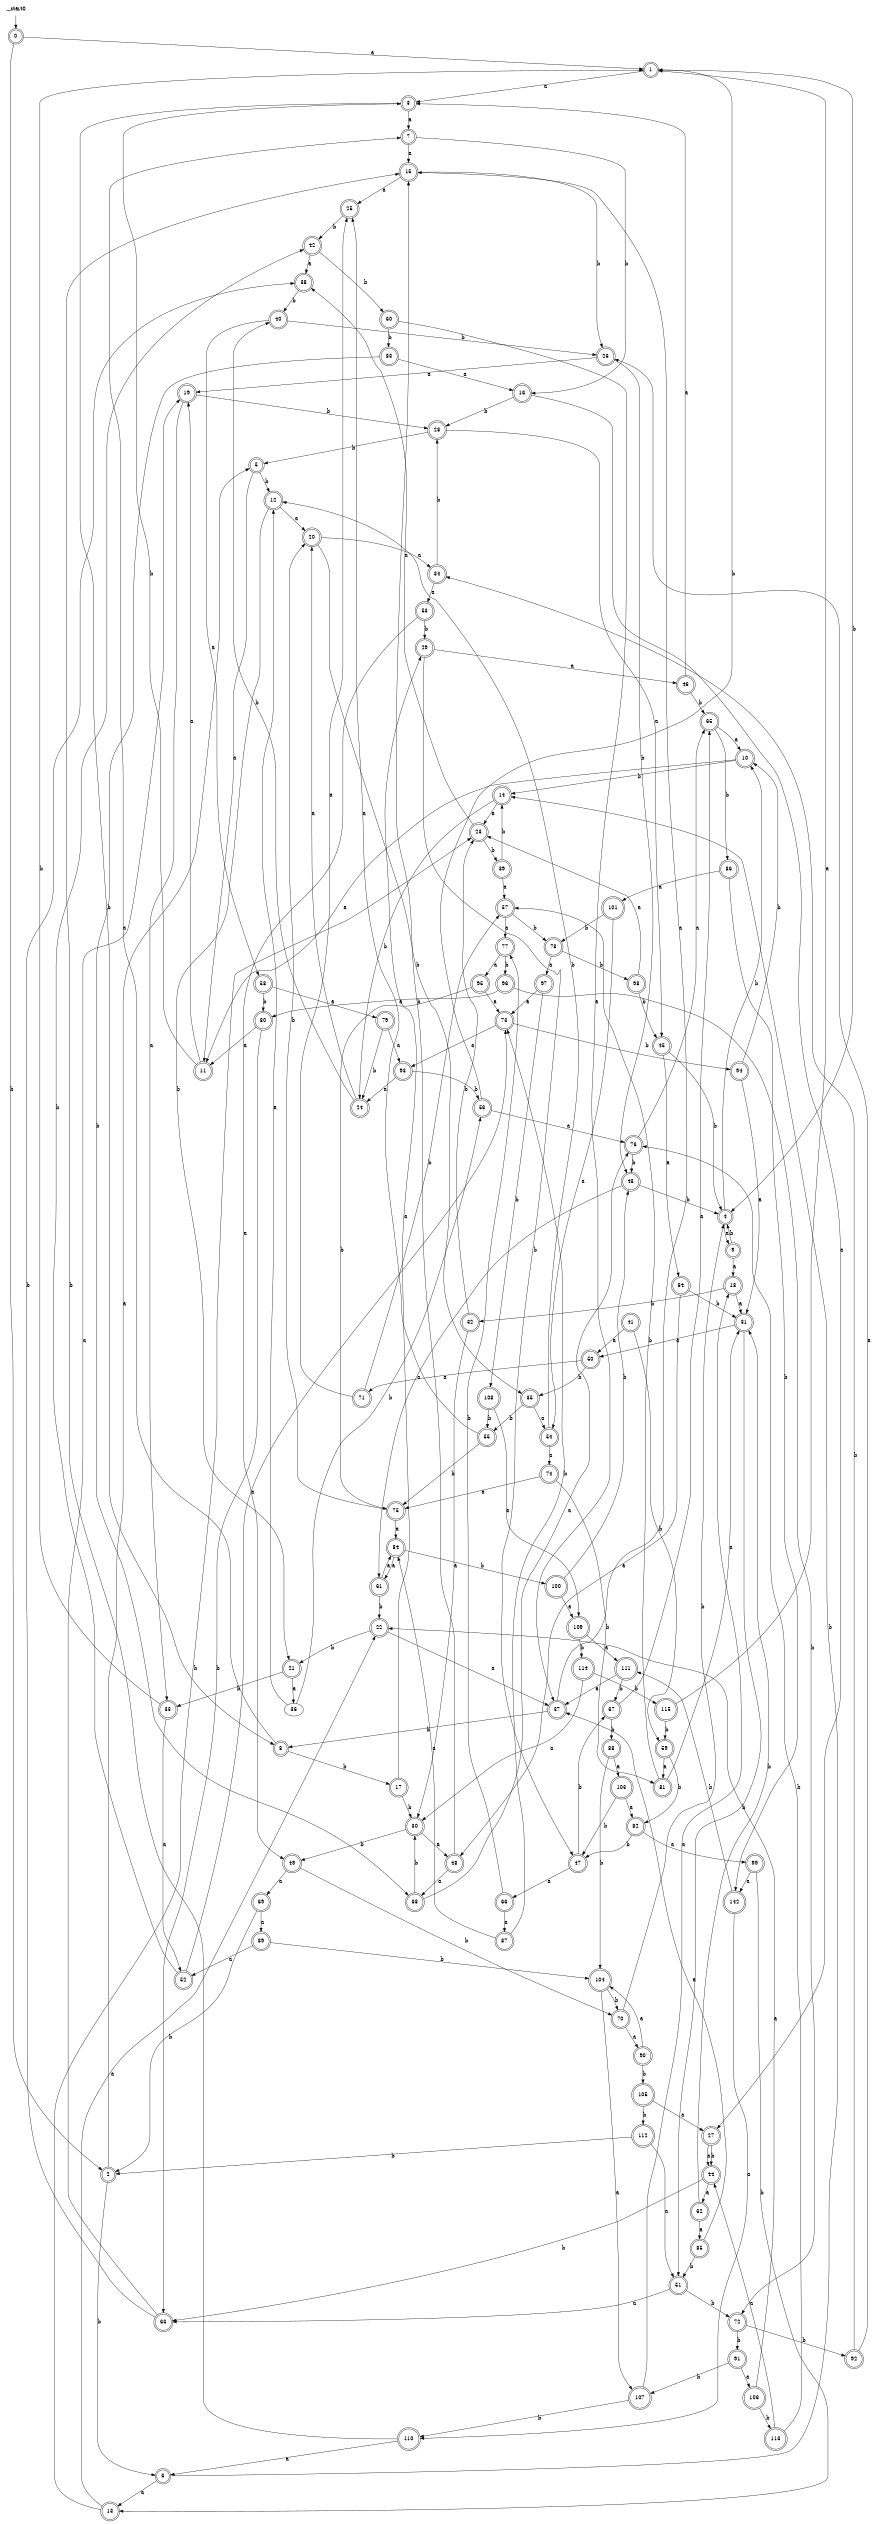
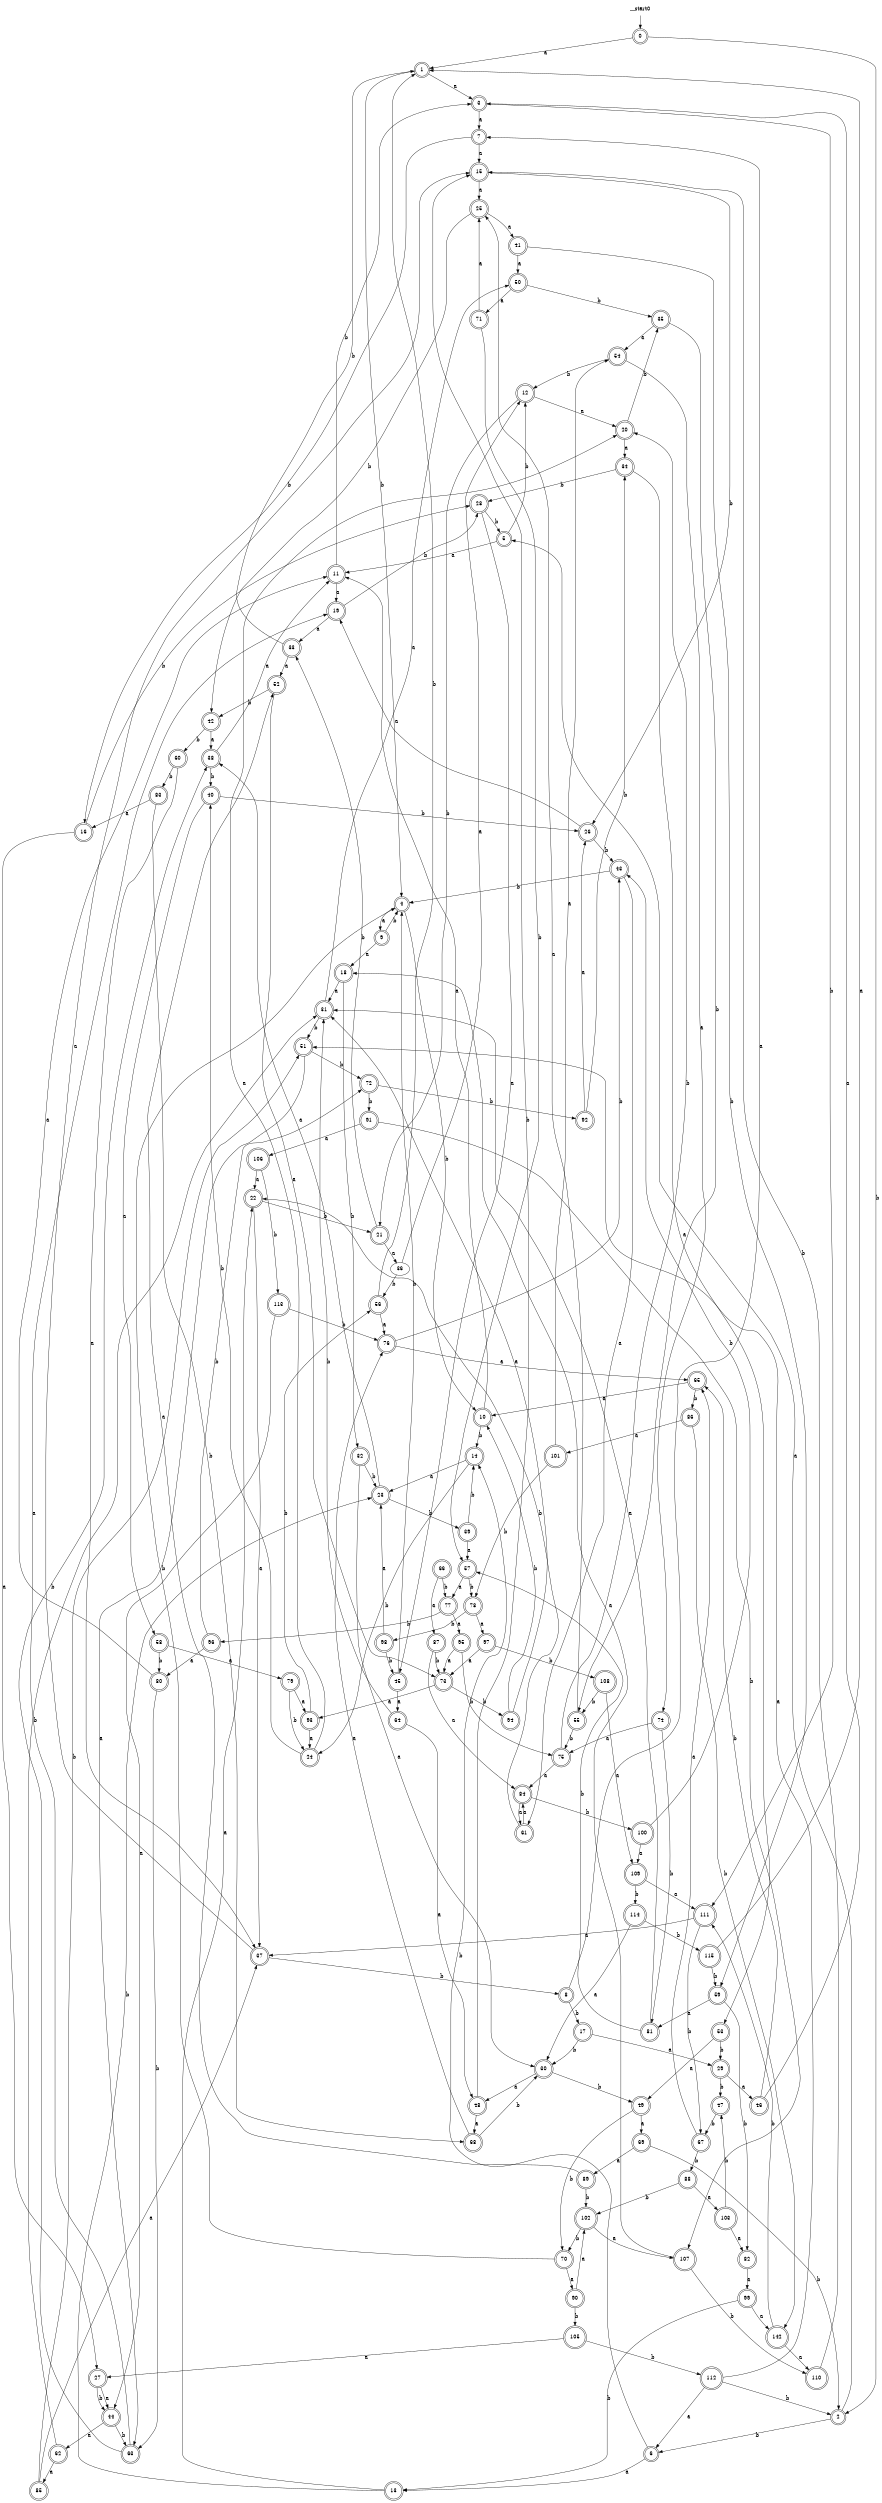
none -> (501, 222)
none -> (266, 663)
(99, 804) -> (830, 861)
(613, 1851) -> none
(543, 1882) -> none
(600, 1980) -> (586, 2218)
(286, 2458) -> (681, 2416)
